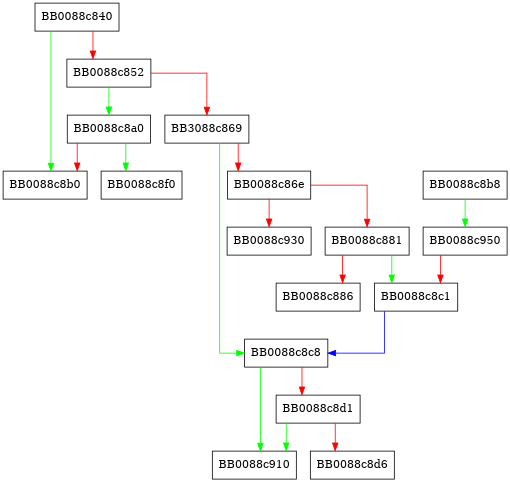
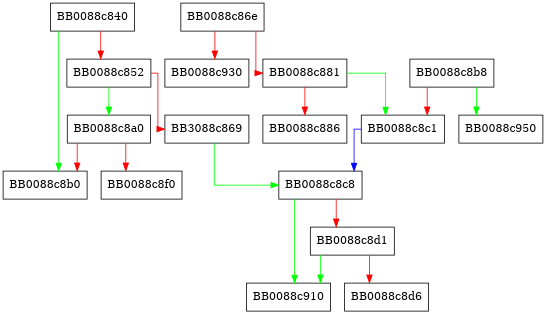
(126, 153) -> (126, 153)
(238, 153) -> none
(440, 265) -> (427, 97)
